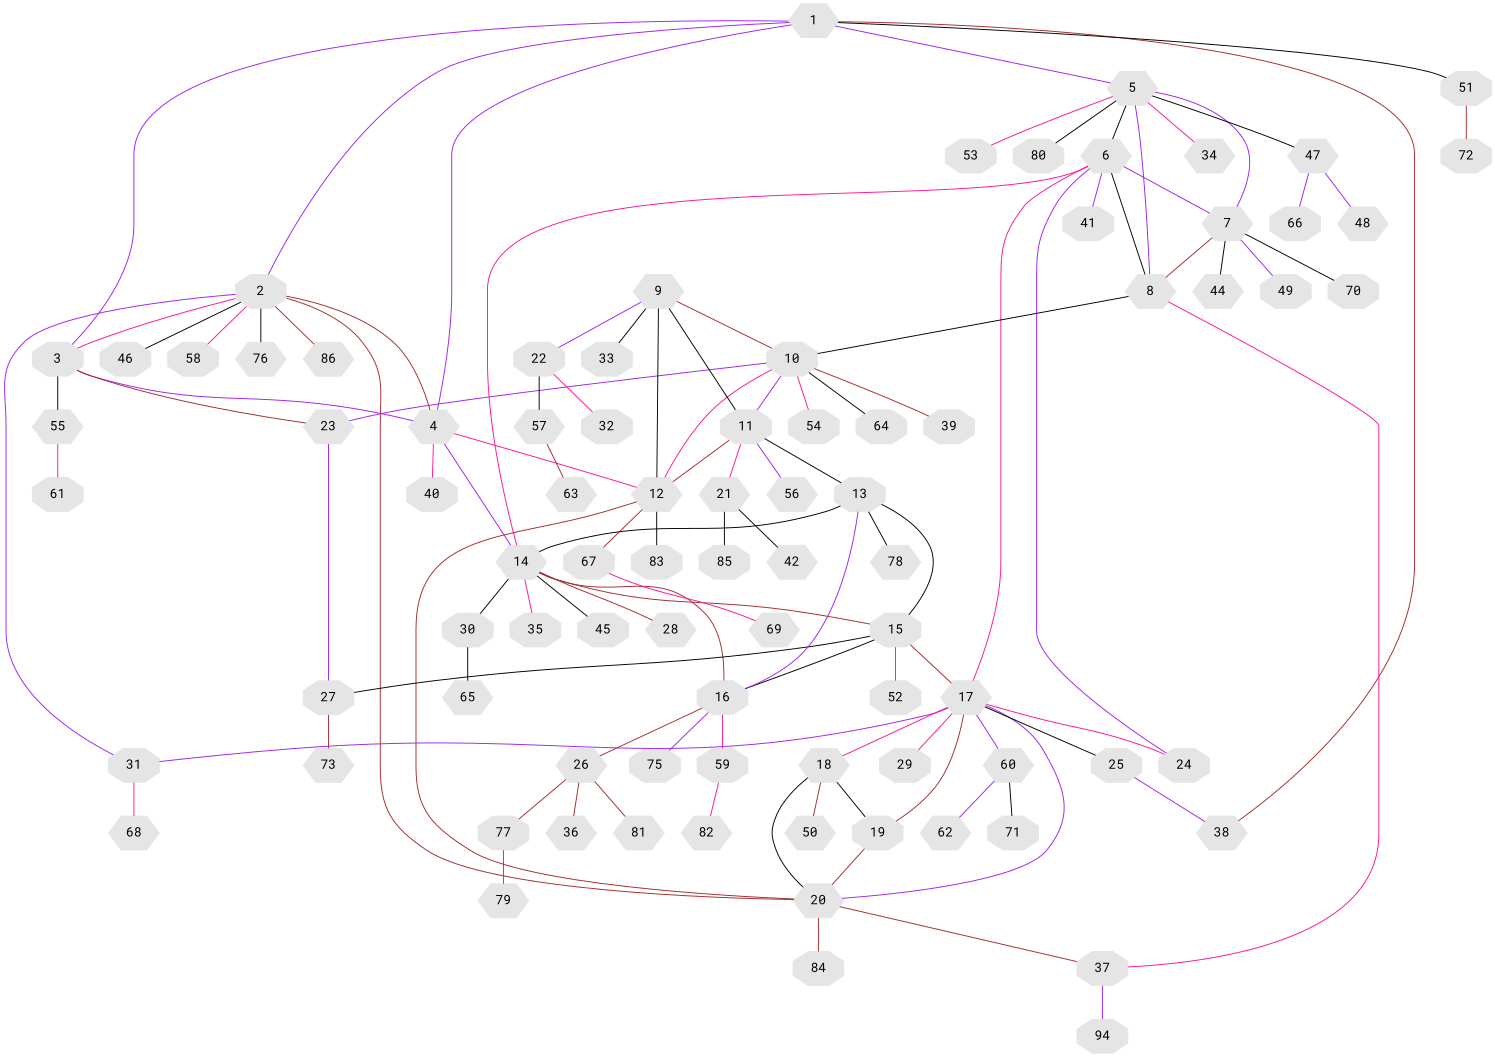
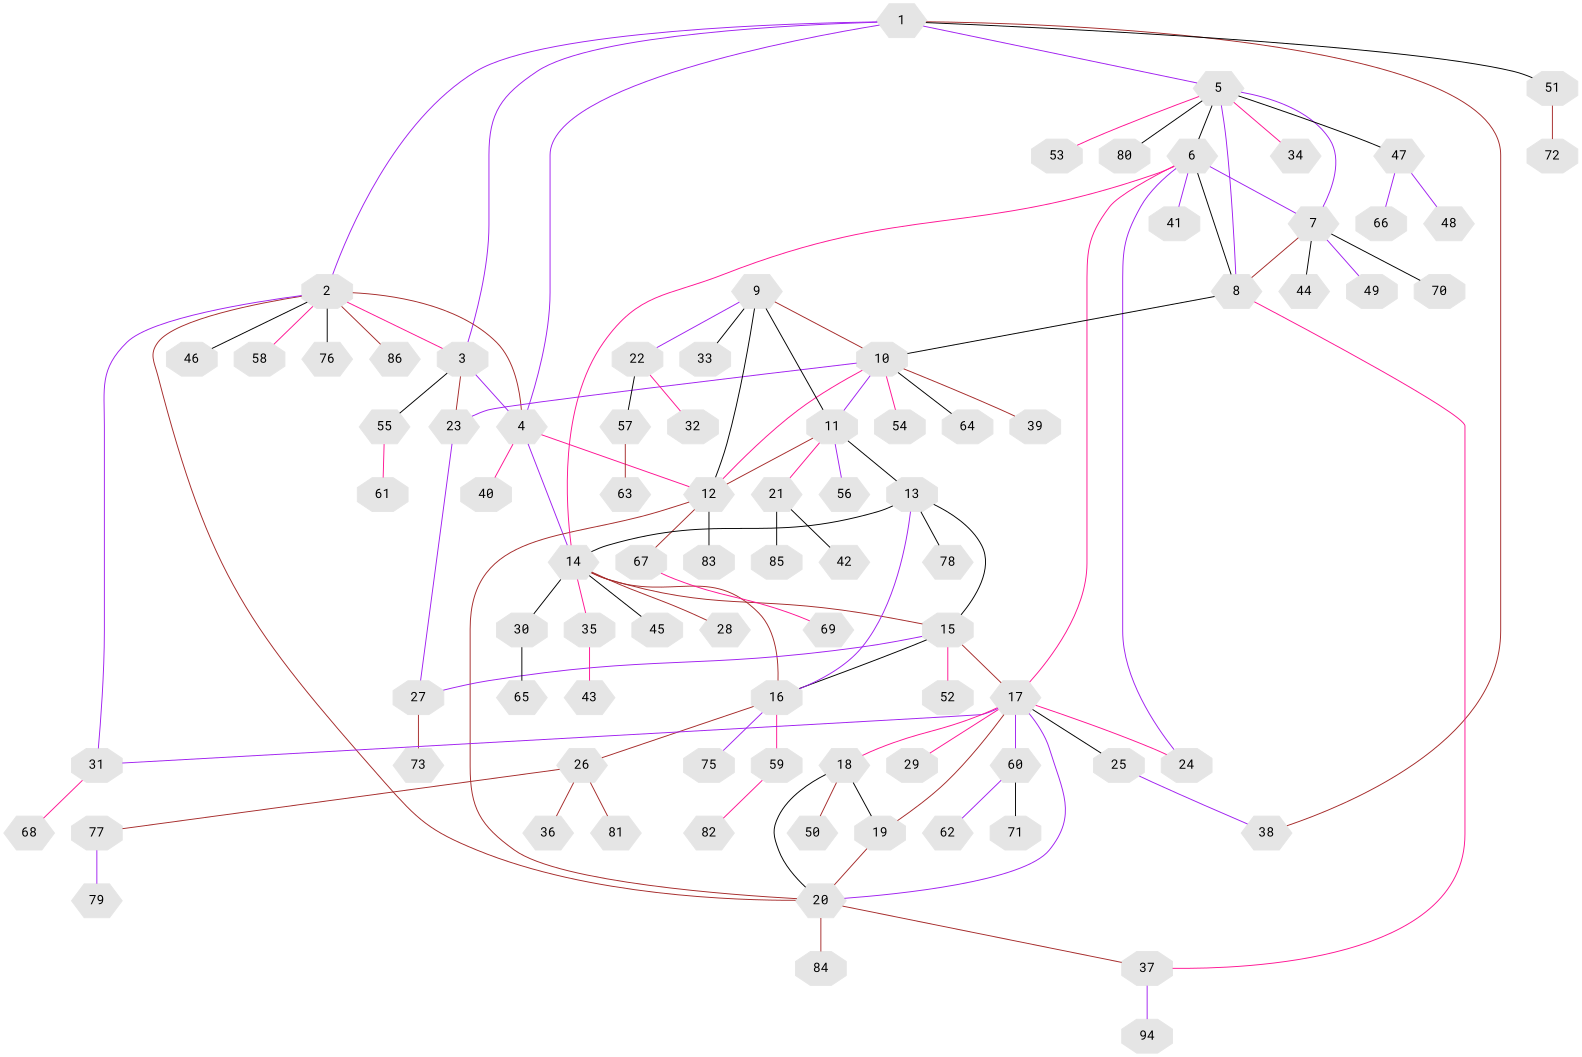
(612, 665) -> (683, 662)
none -> (590, 698)
